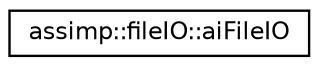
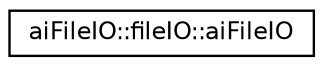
(159, 33) -> (162, 33)
